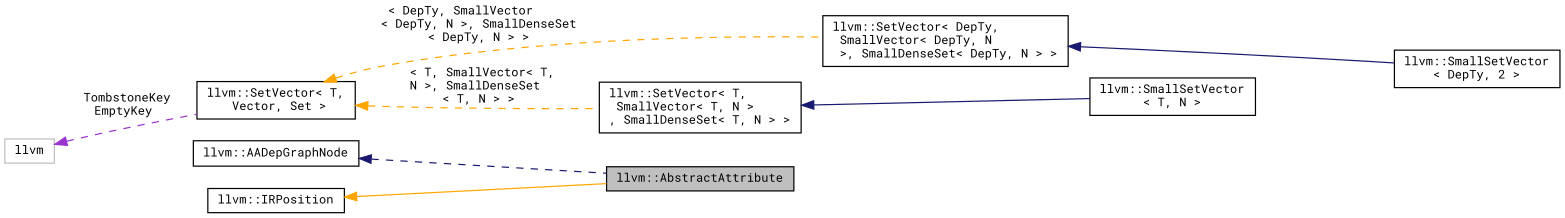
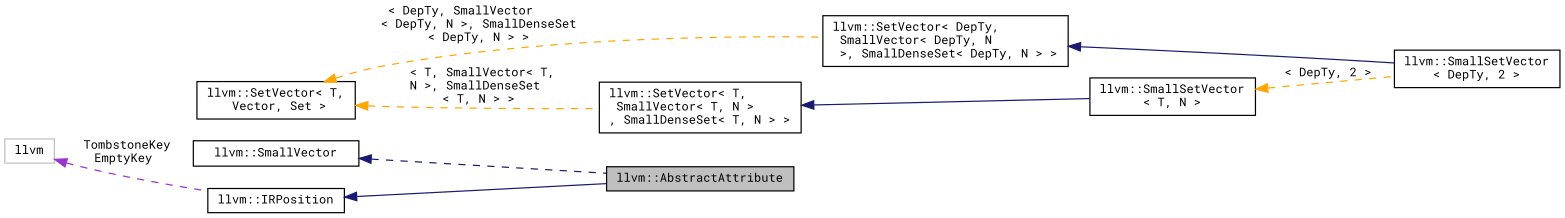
none -> (1331, 82)
(132, 127) -> (137, 179)
(276, 153) -> (276, 153)
(482, 190) -> (482, 190)
